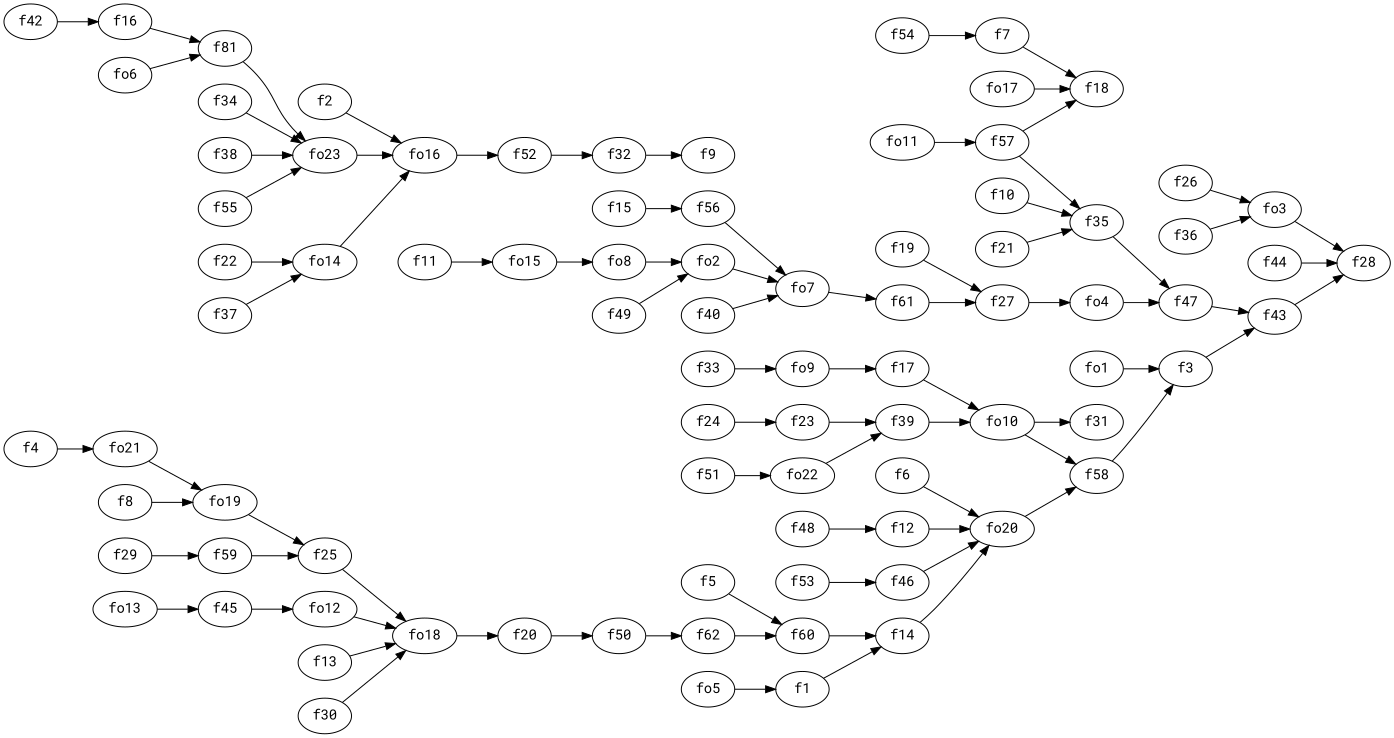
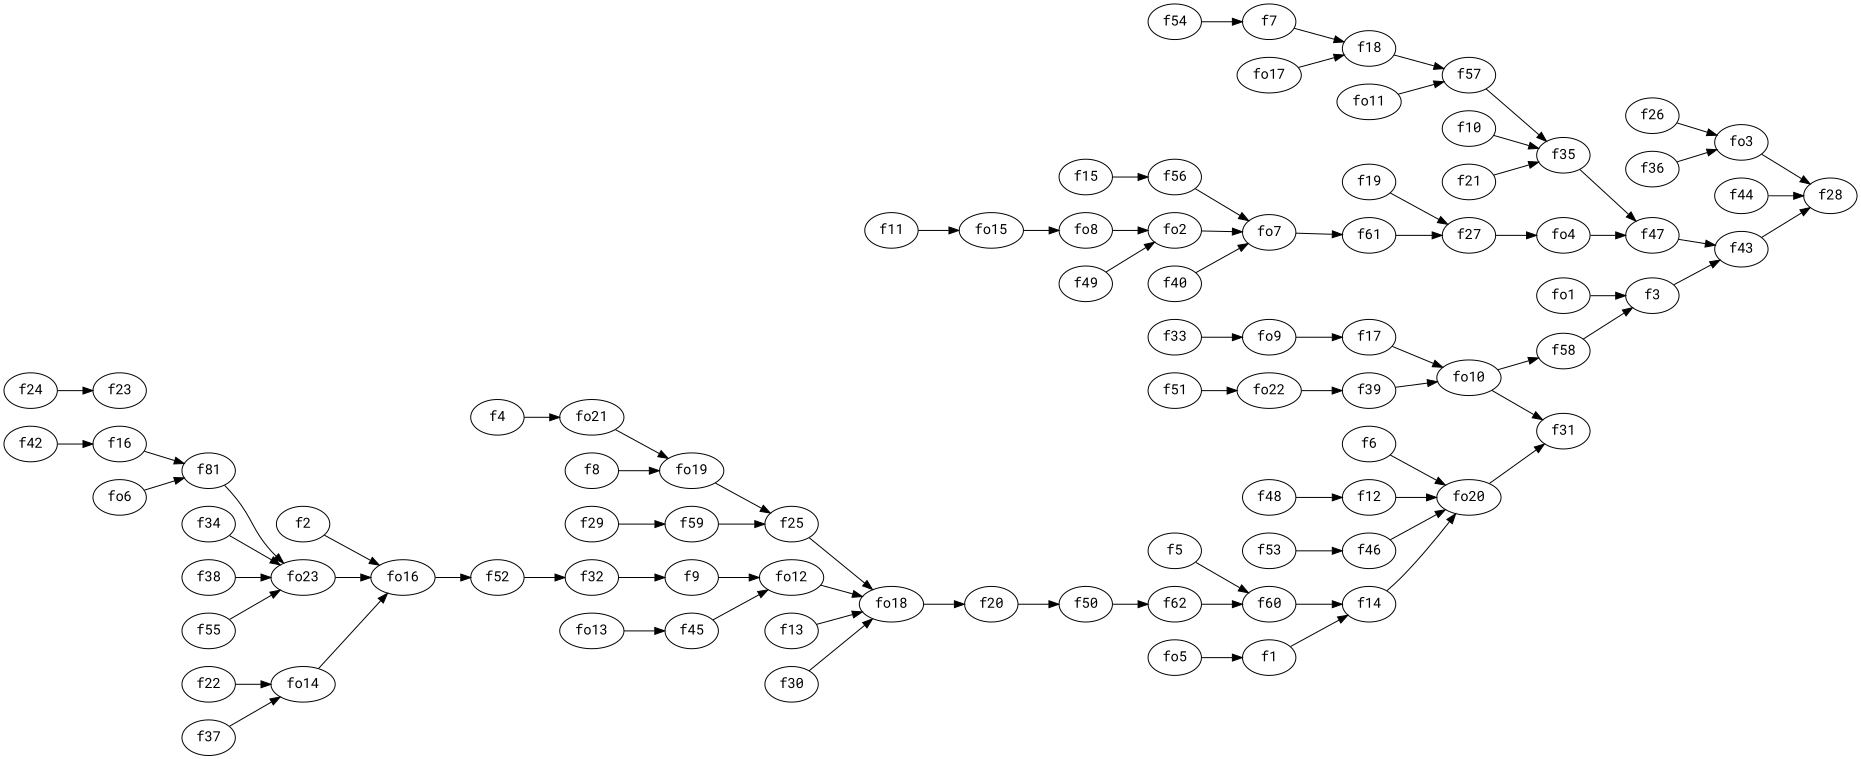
(1045, 118) -> (1414, 60)
(847, 422) -> none
(1046, 504) -> (1513, 467)
none -> (734, 578)
